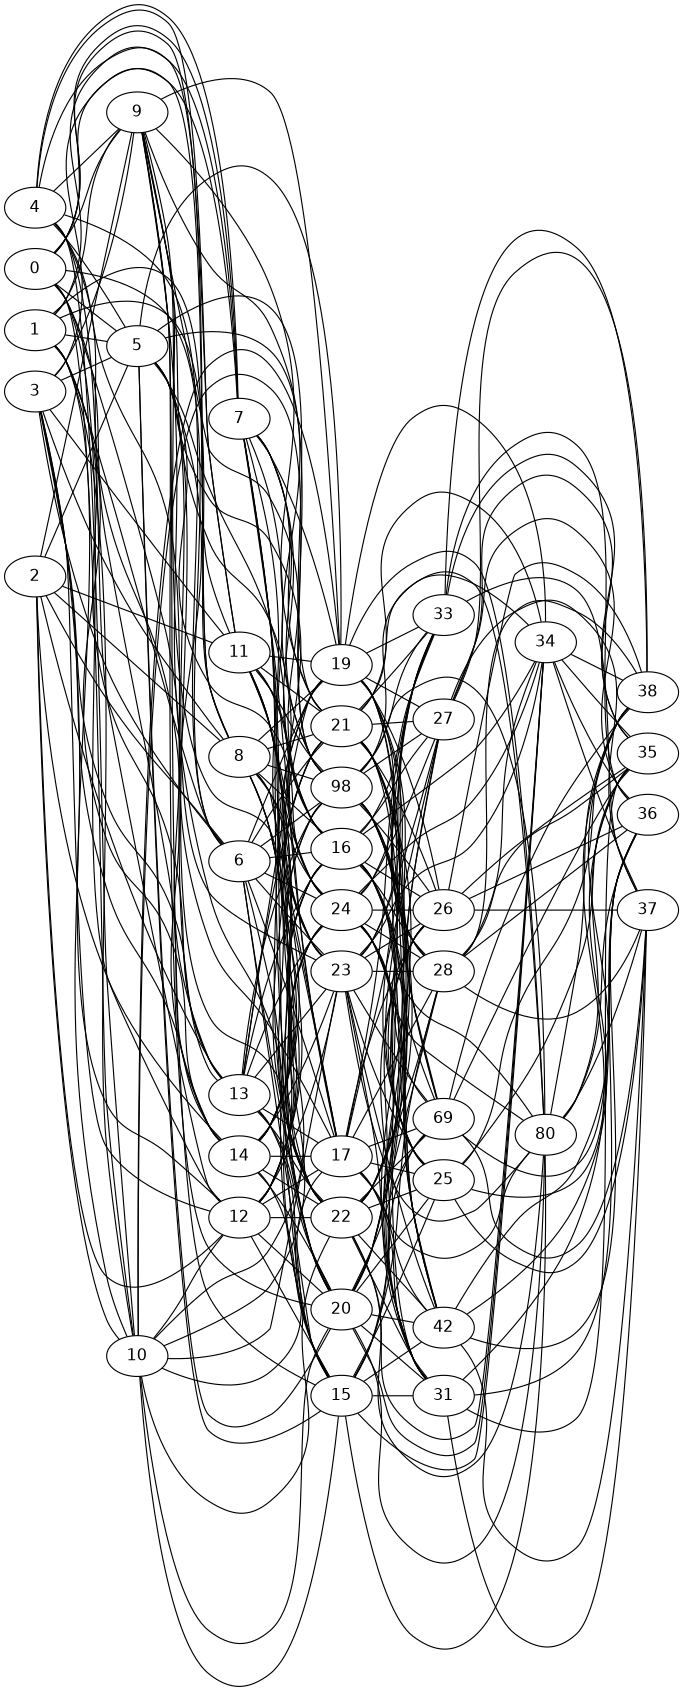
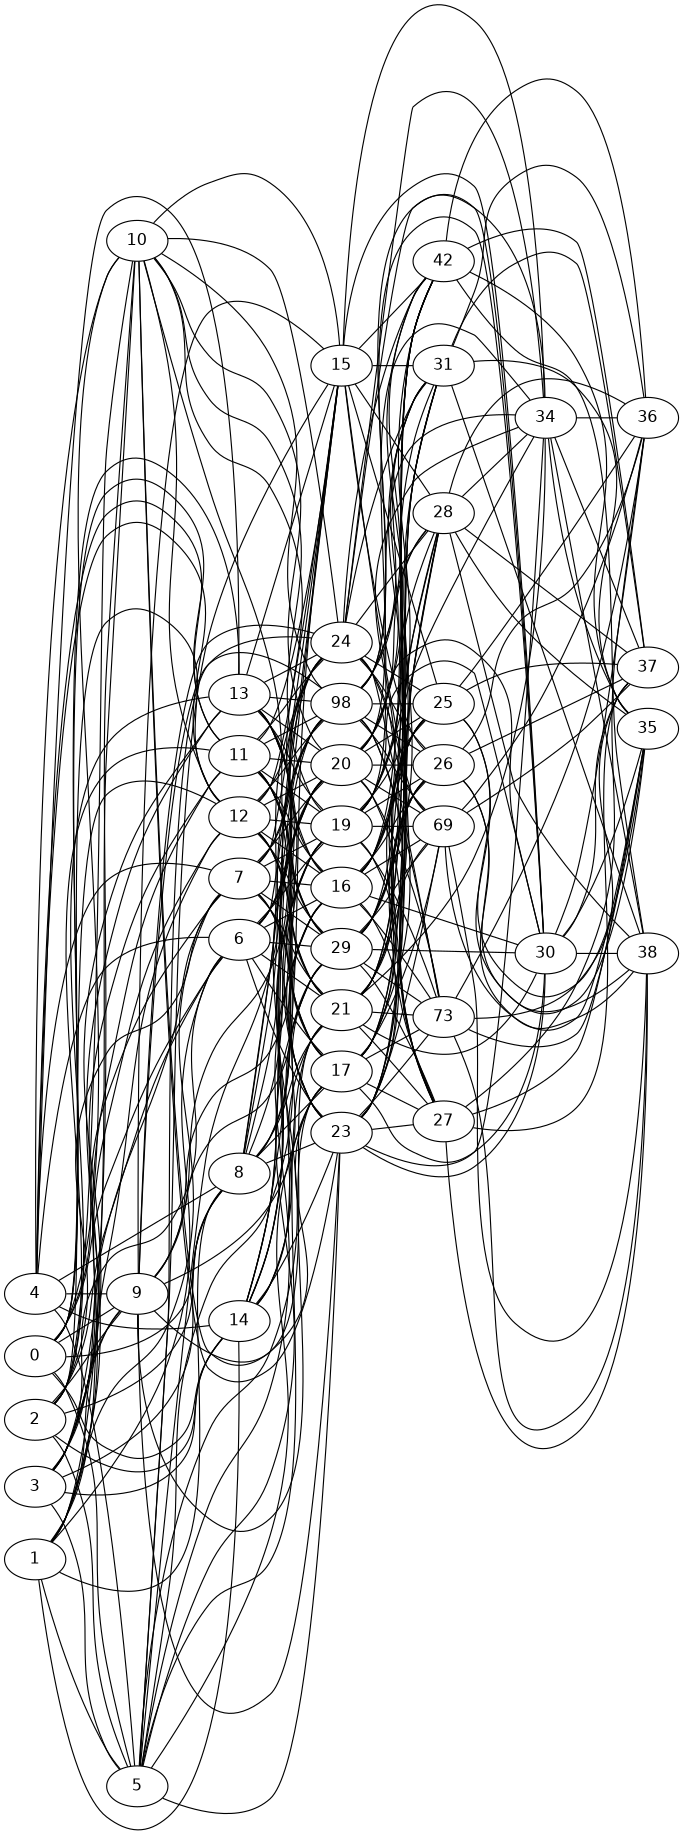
(444, 615) -> (444, 1017)
none -> (79, 1127)
(546, 1135) -> (546, 953)
(342, 1218) -> (342, 949)
